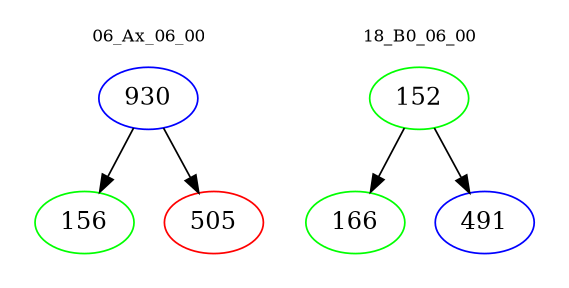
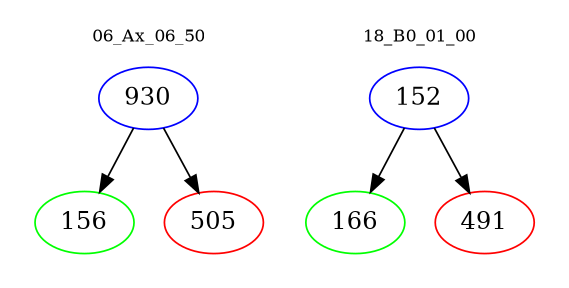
(149, 37) -> (149, 37)
(420, 37) -> (420, 37)
(419, 98) -> (419, 98)
(485, 223) -> (485, 223)
